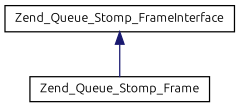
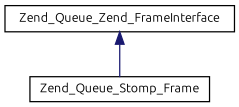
(120, 19) -> (120, 19)
